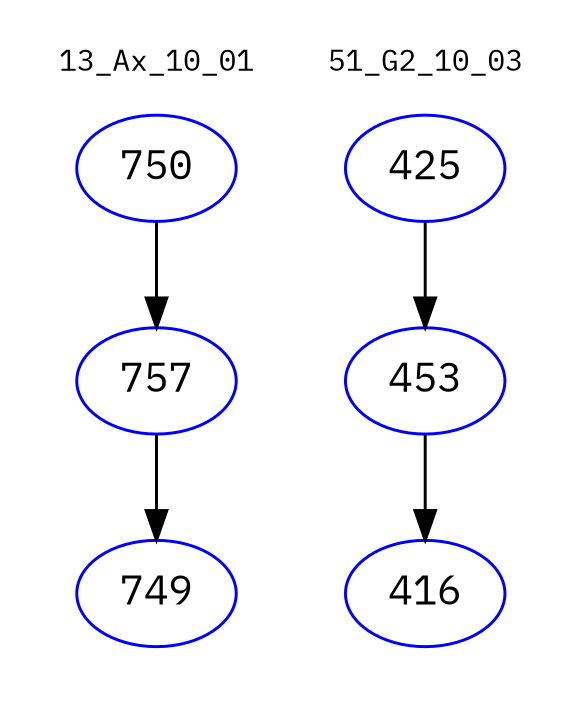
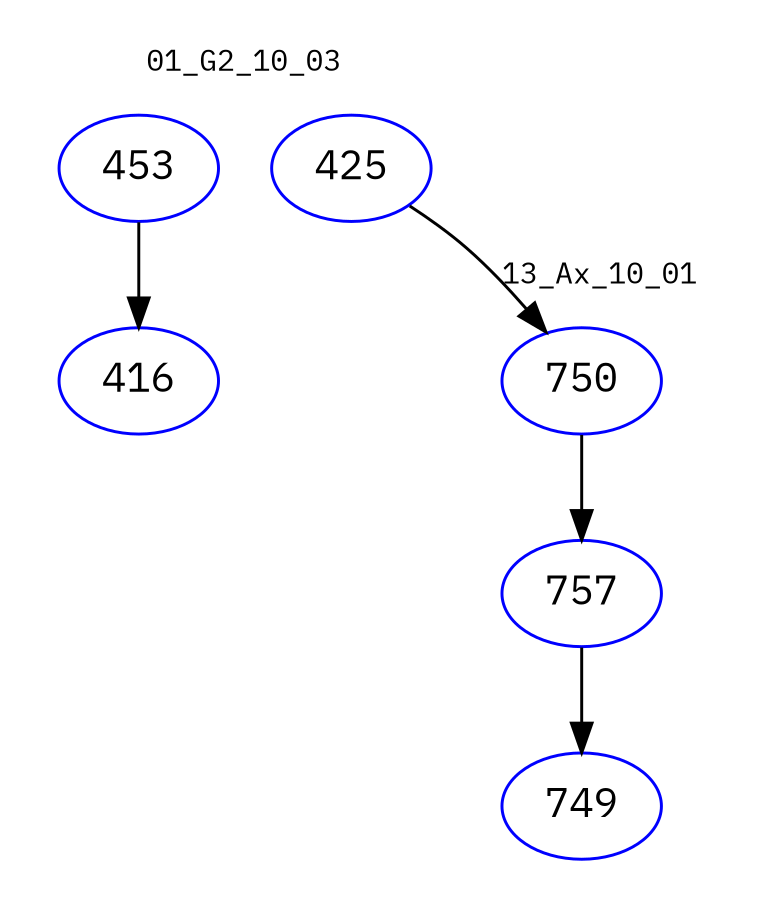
(427, 63) -> (245, 63)
(425, 260) -> (497, 277)
